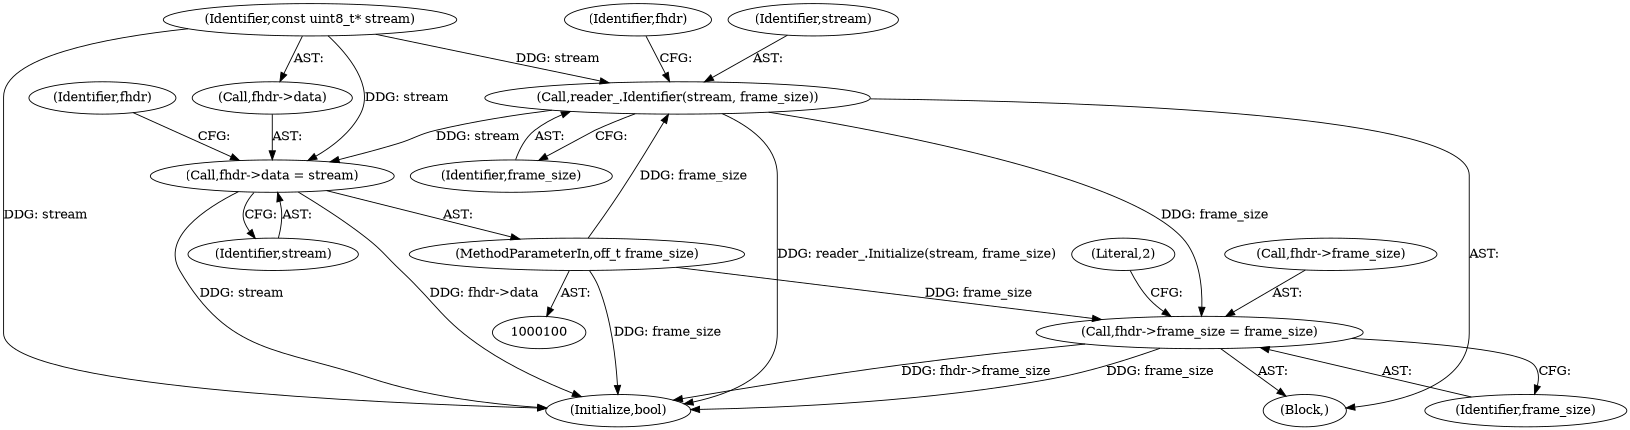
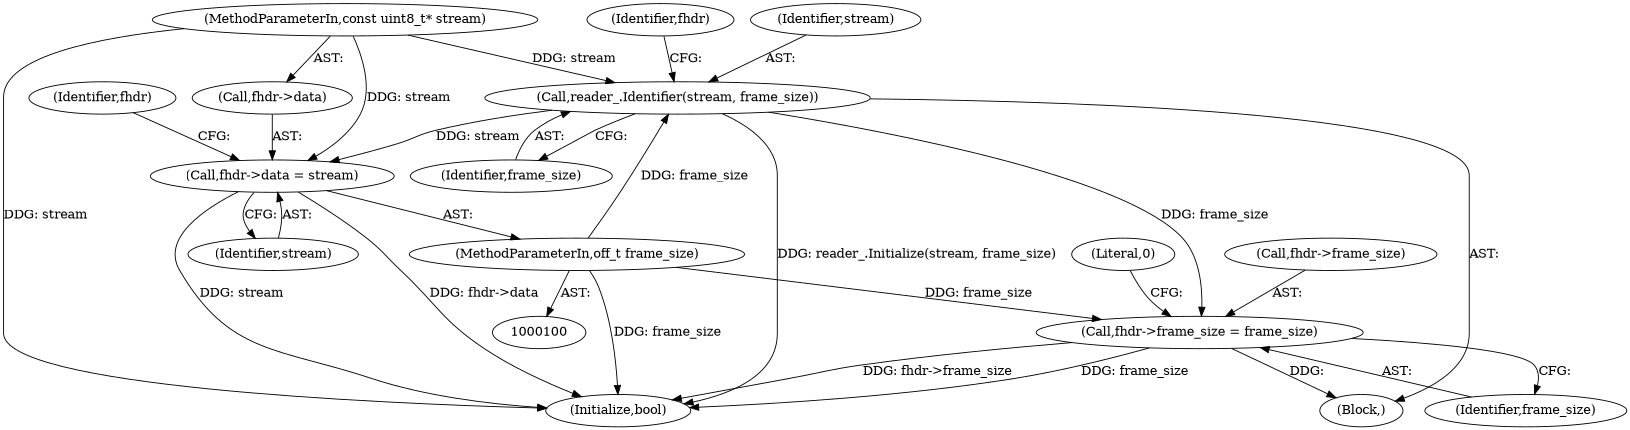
(310, 20) -> (345, 20)
(1123, 254) -> (1123, 254)
(1275, 372) -> (1309, 372)
